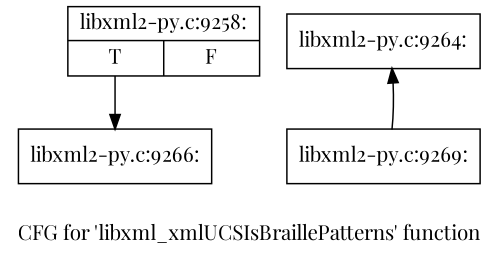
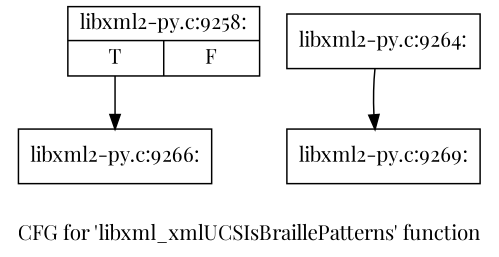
(393, 106) -> (374, 91)
